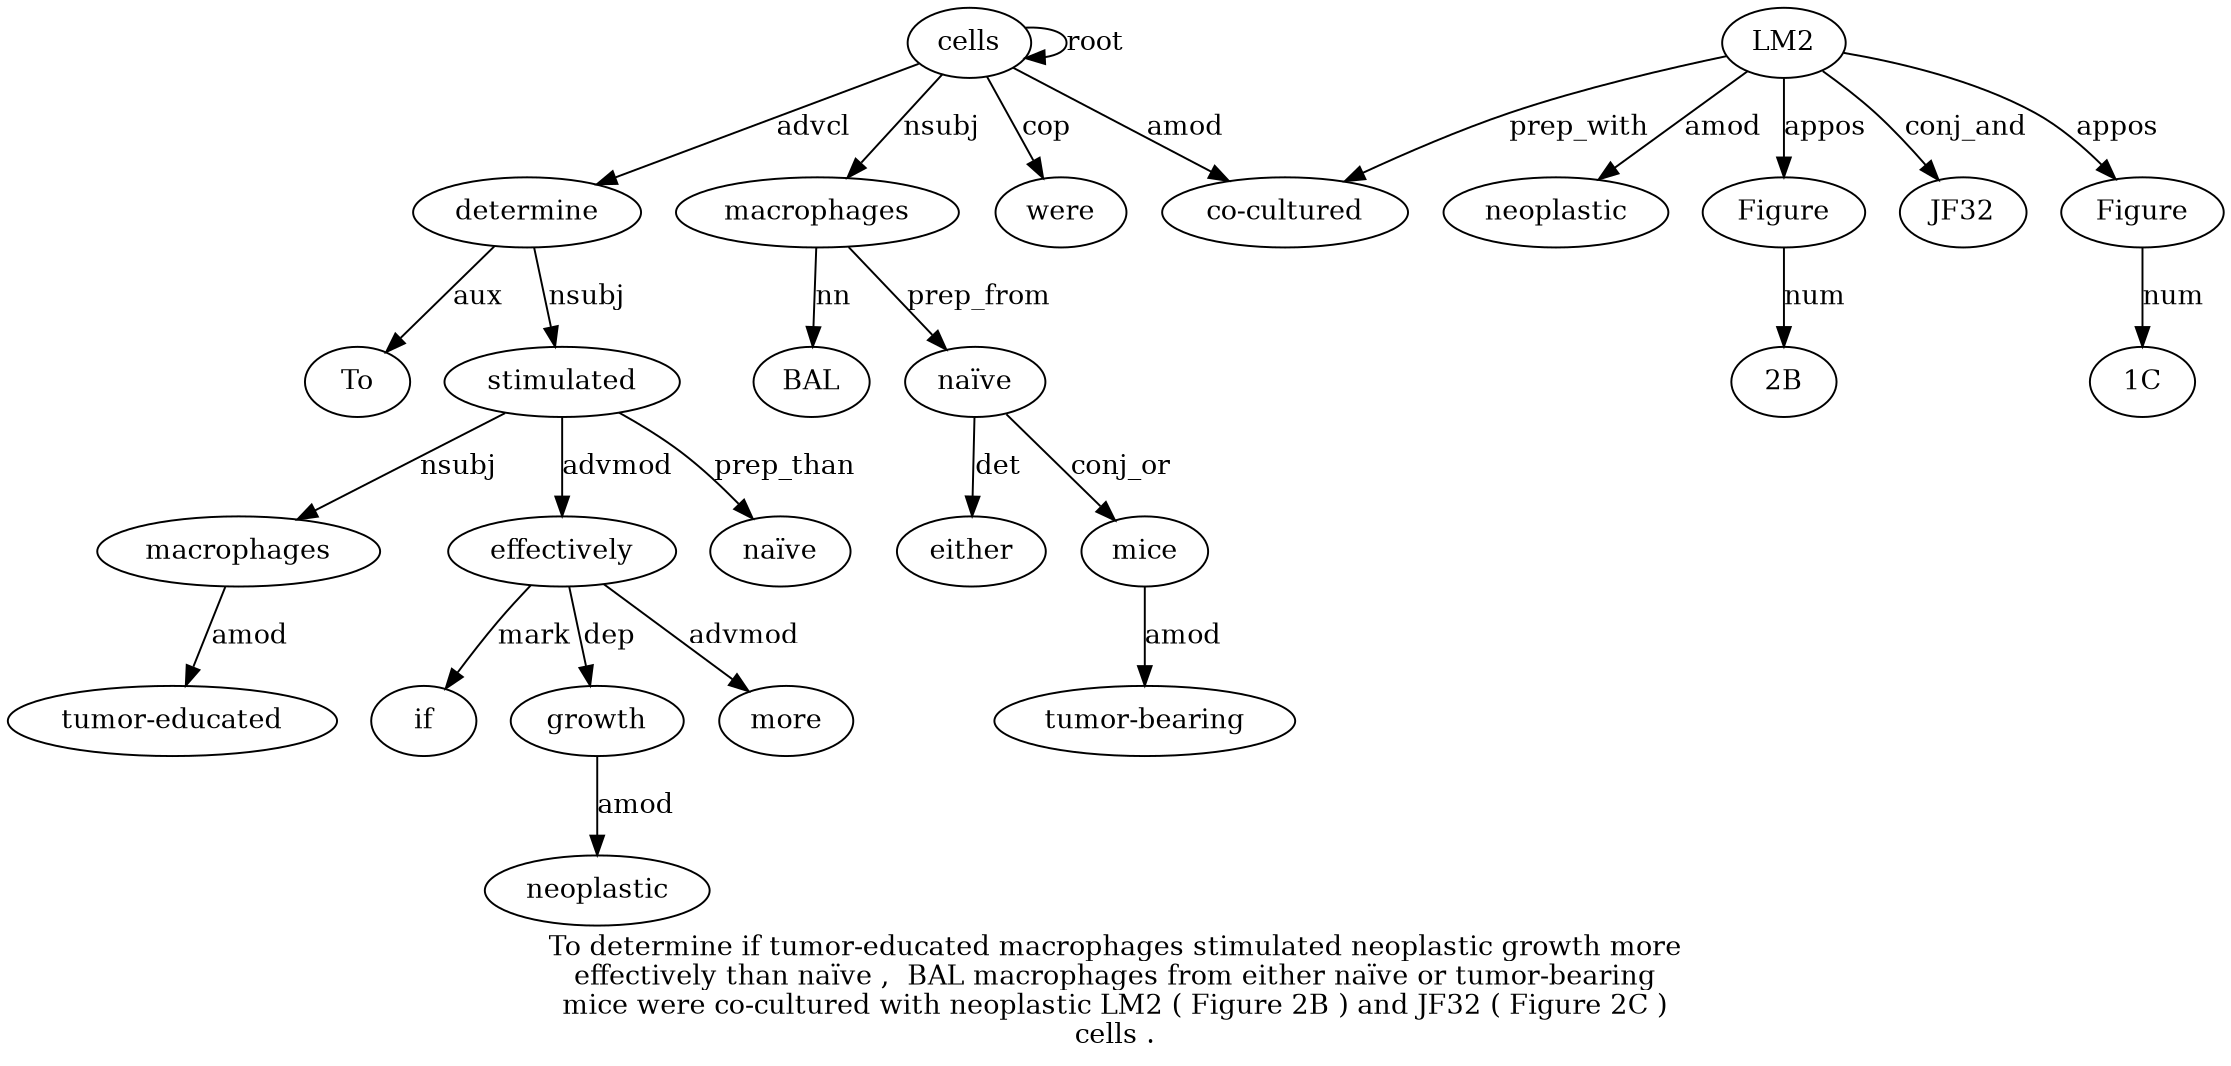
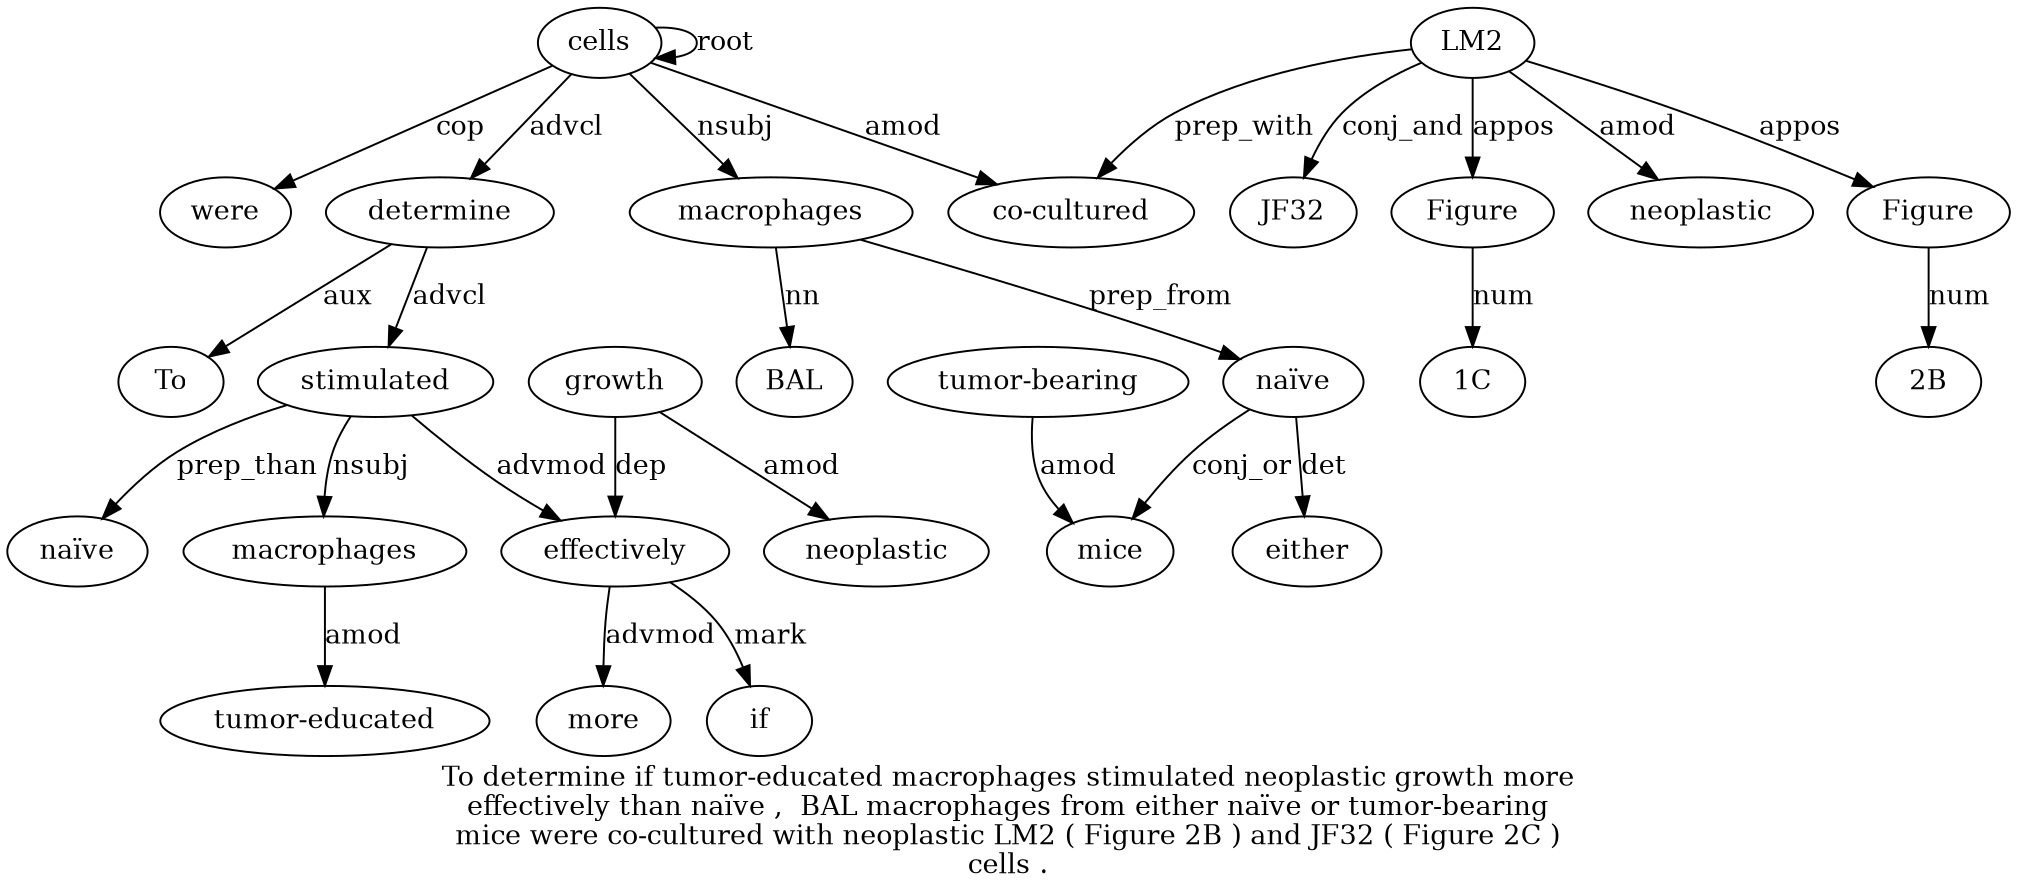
(587, 297) -> (450, 297)
(578, 626) -> (615, 457)
(1145, 626) -> (1035, 467)
